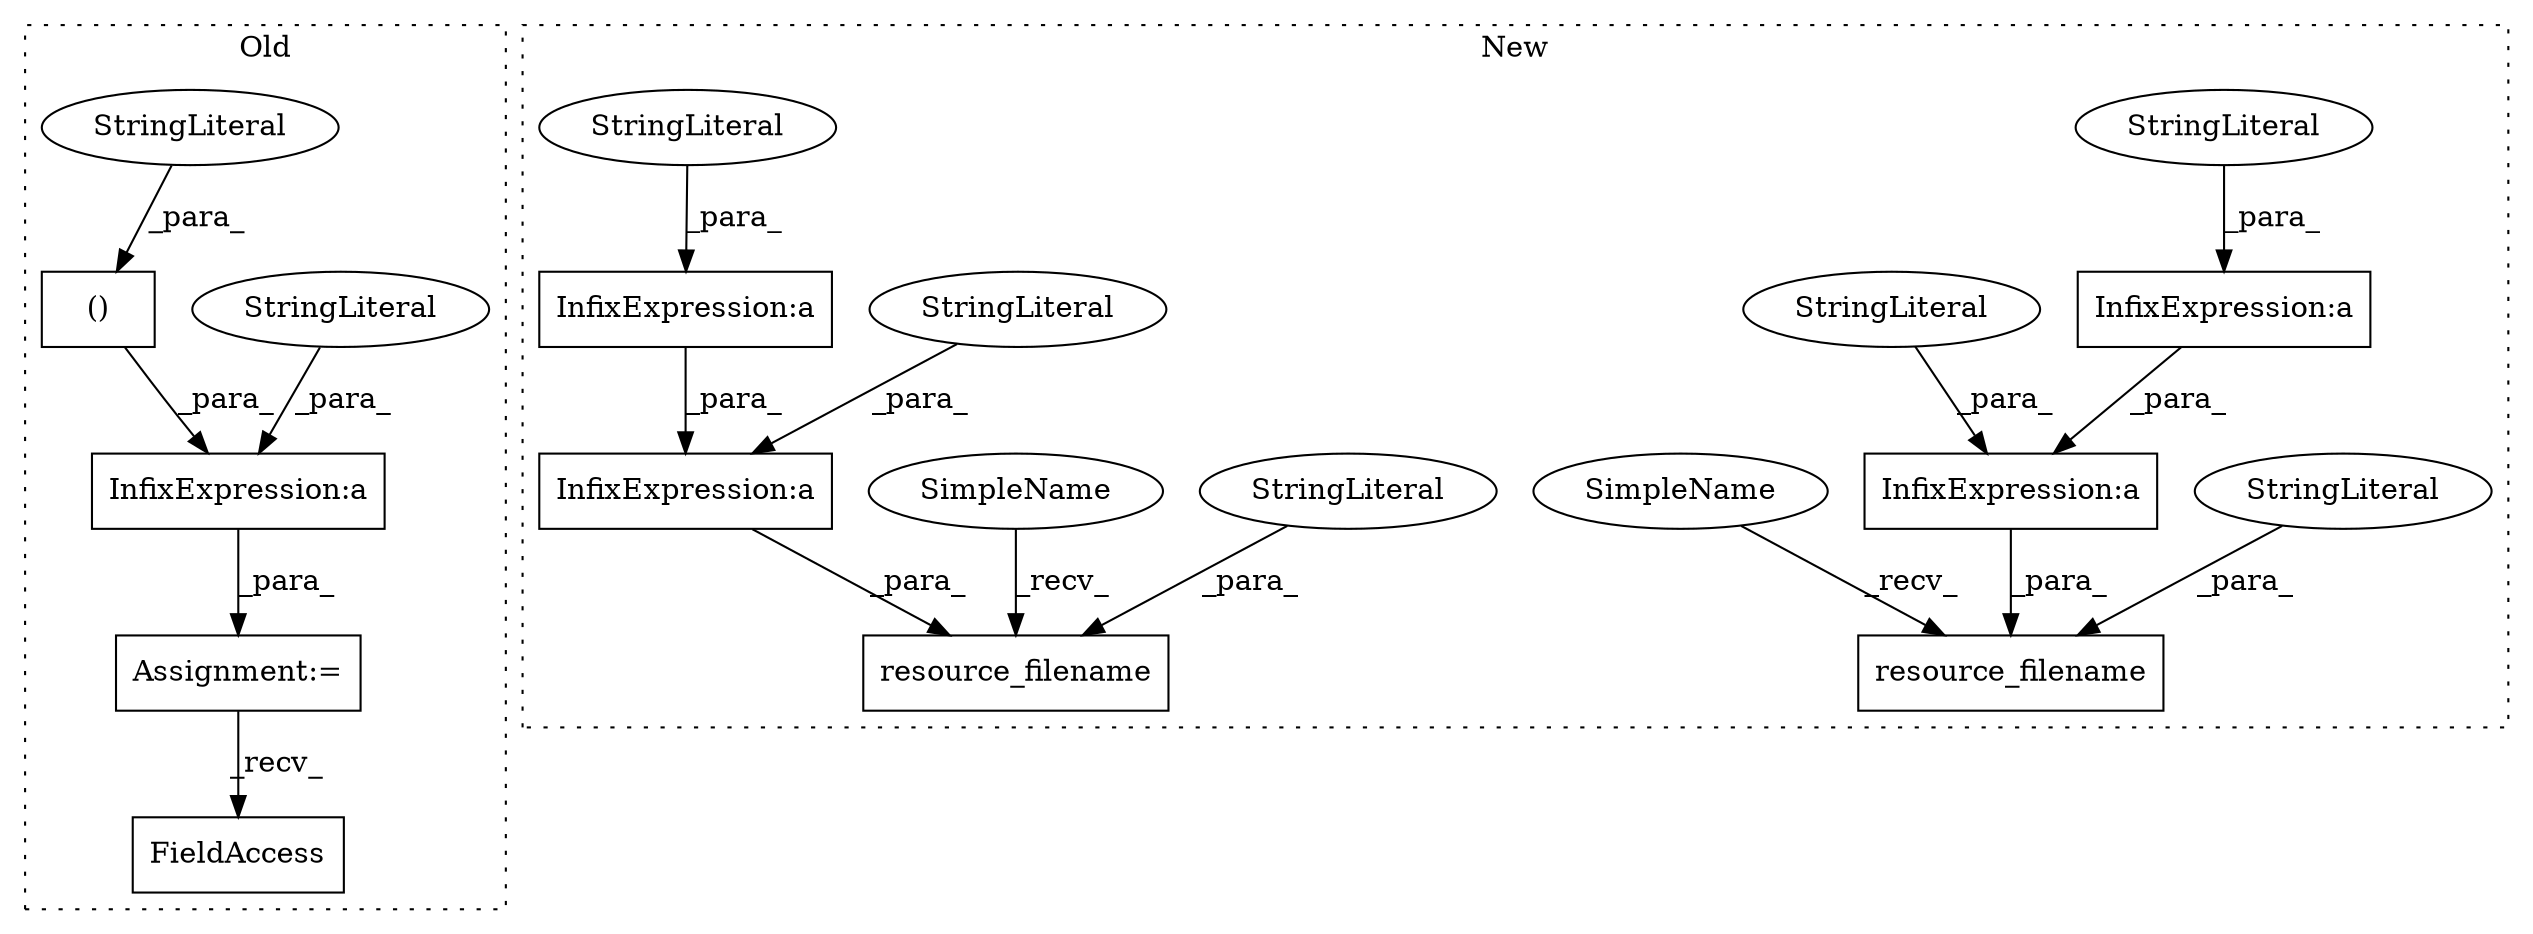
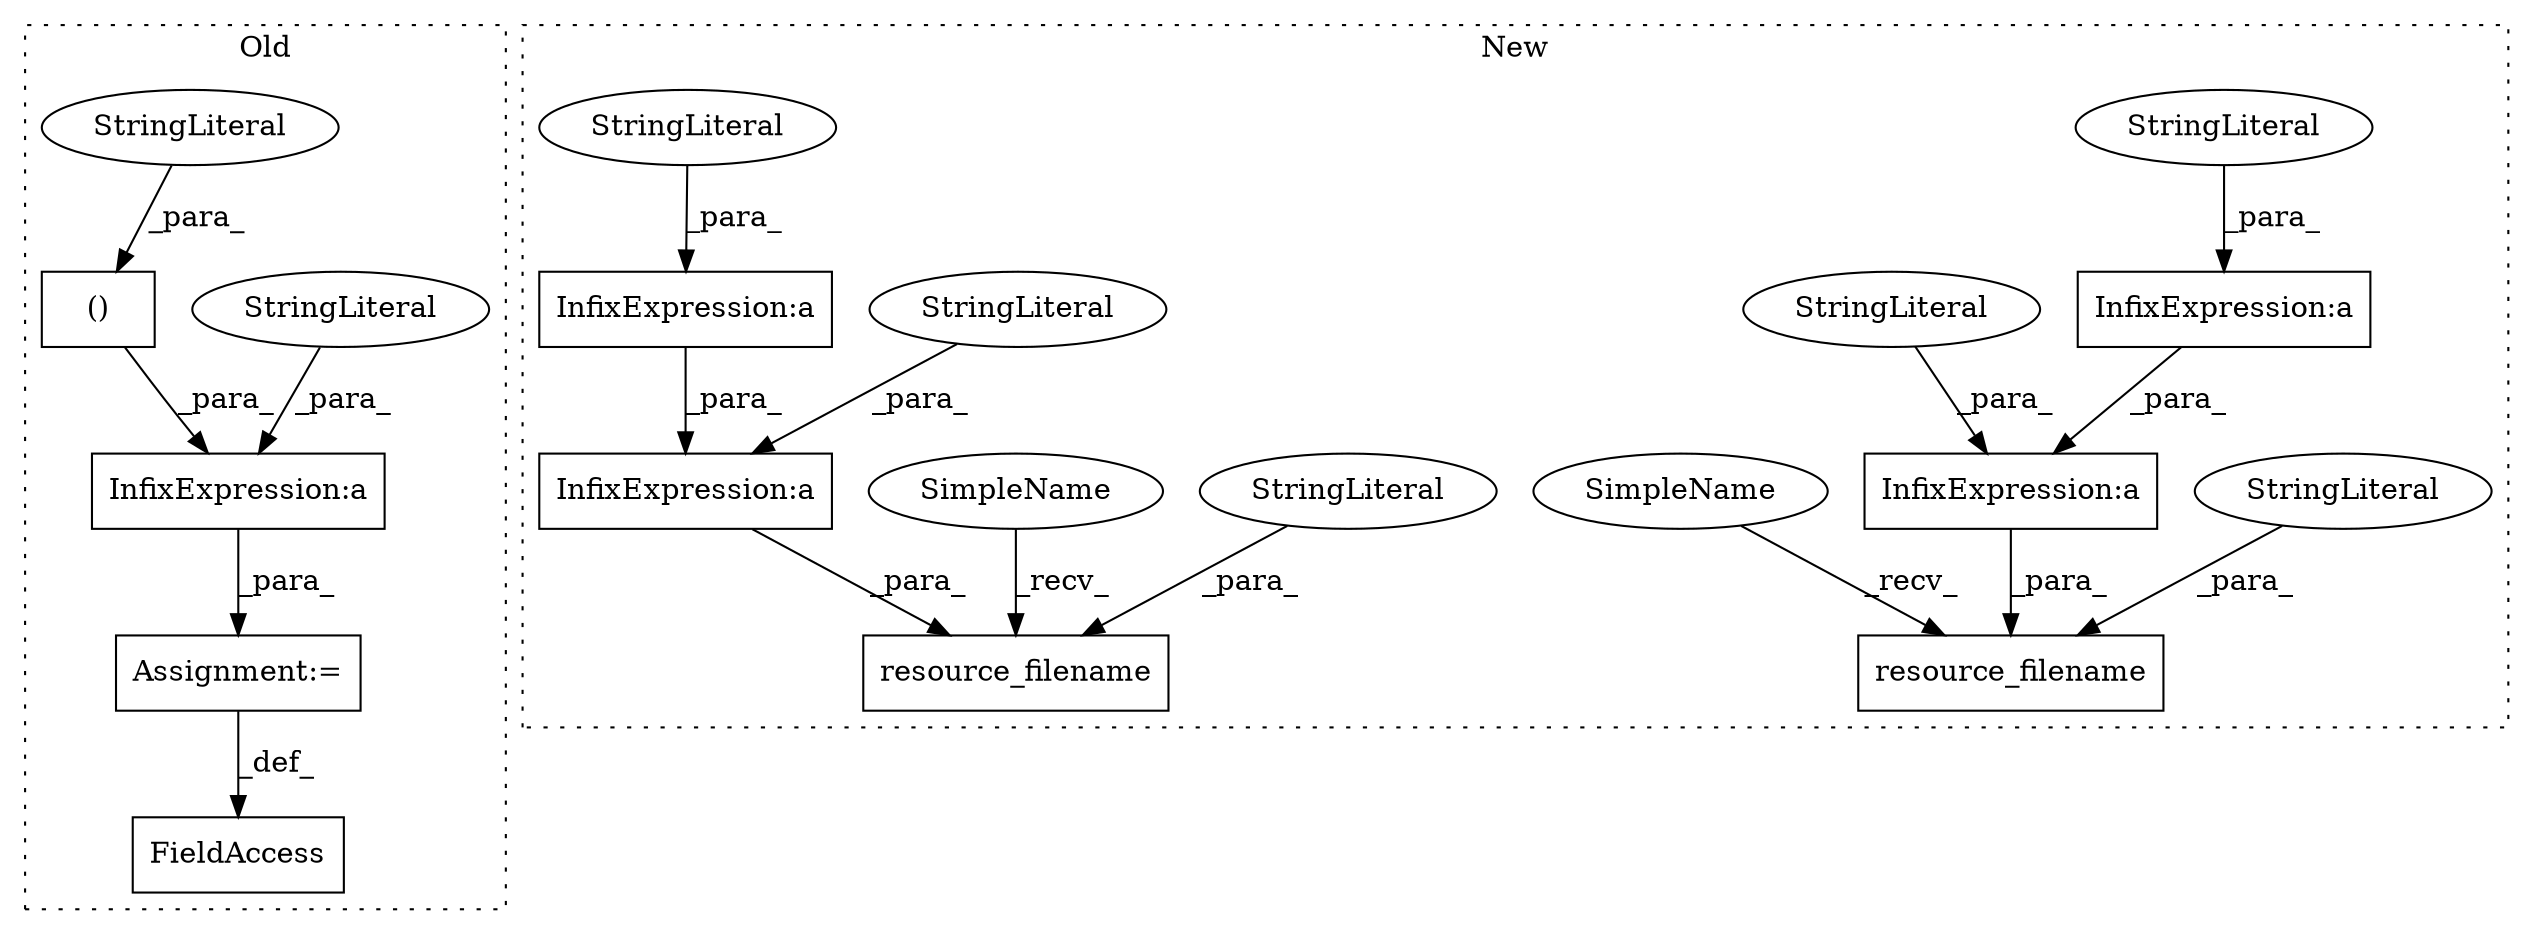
(277, 764) -> (277, 764)
